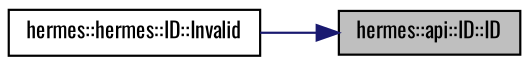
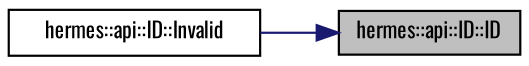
(134, 33) -> (134, 33)
